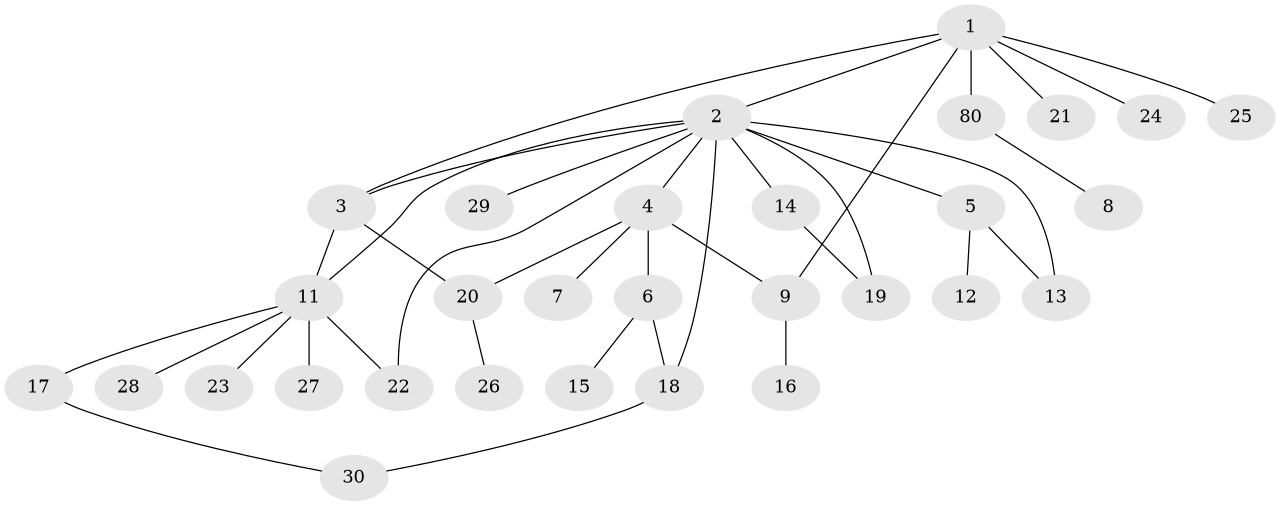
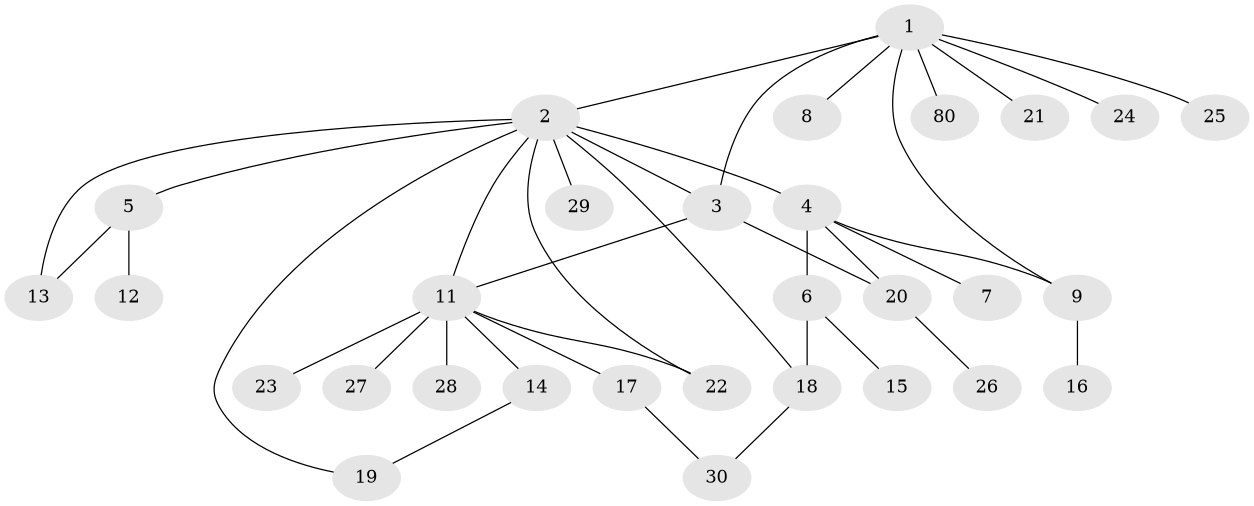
(751, 163) -> (492, 343)
(1040, 163) -> (858, 73)
